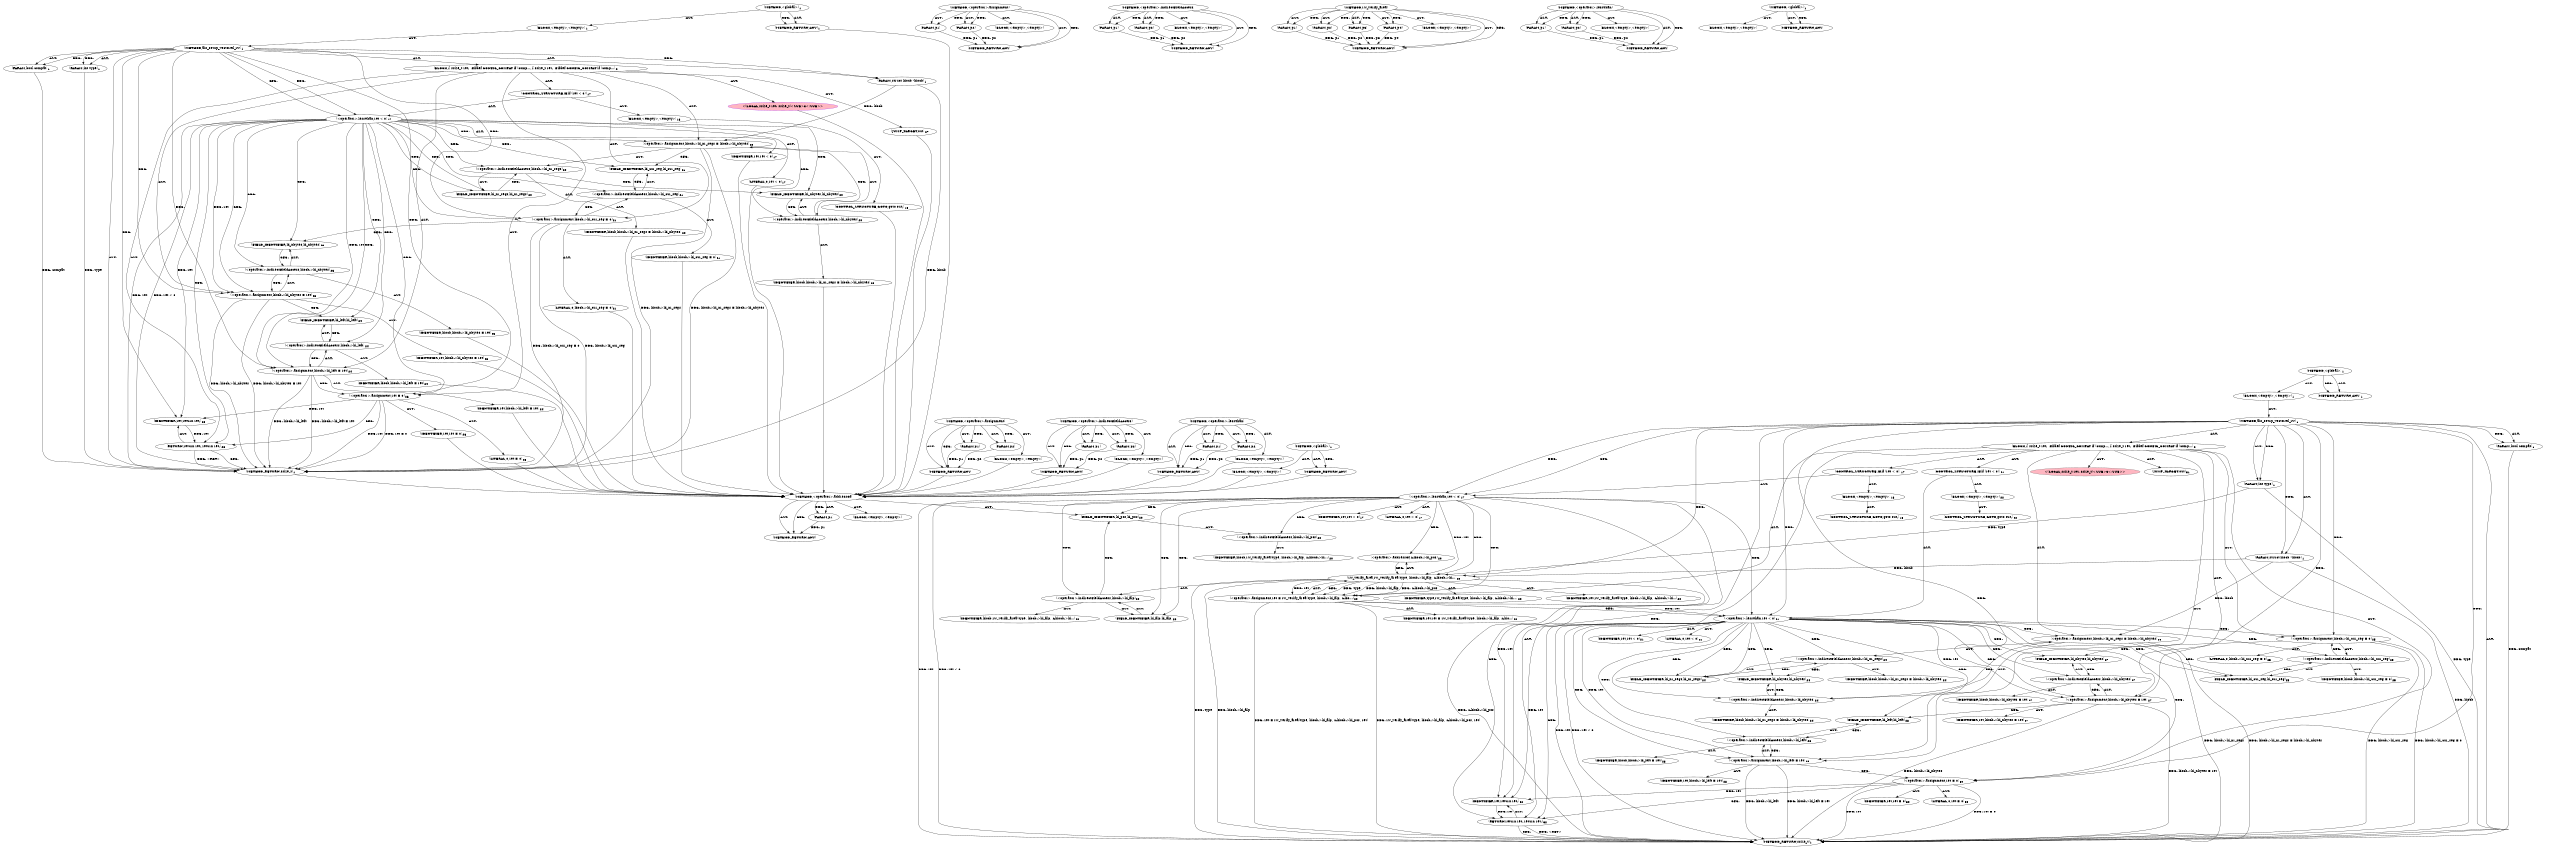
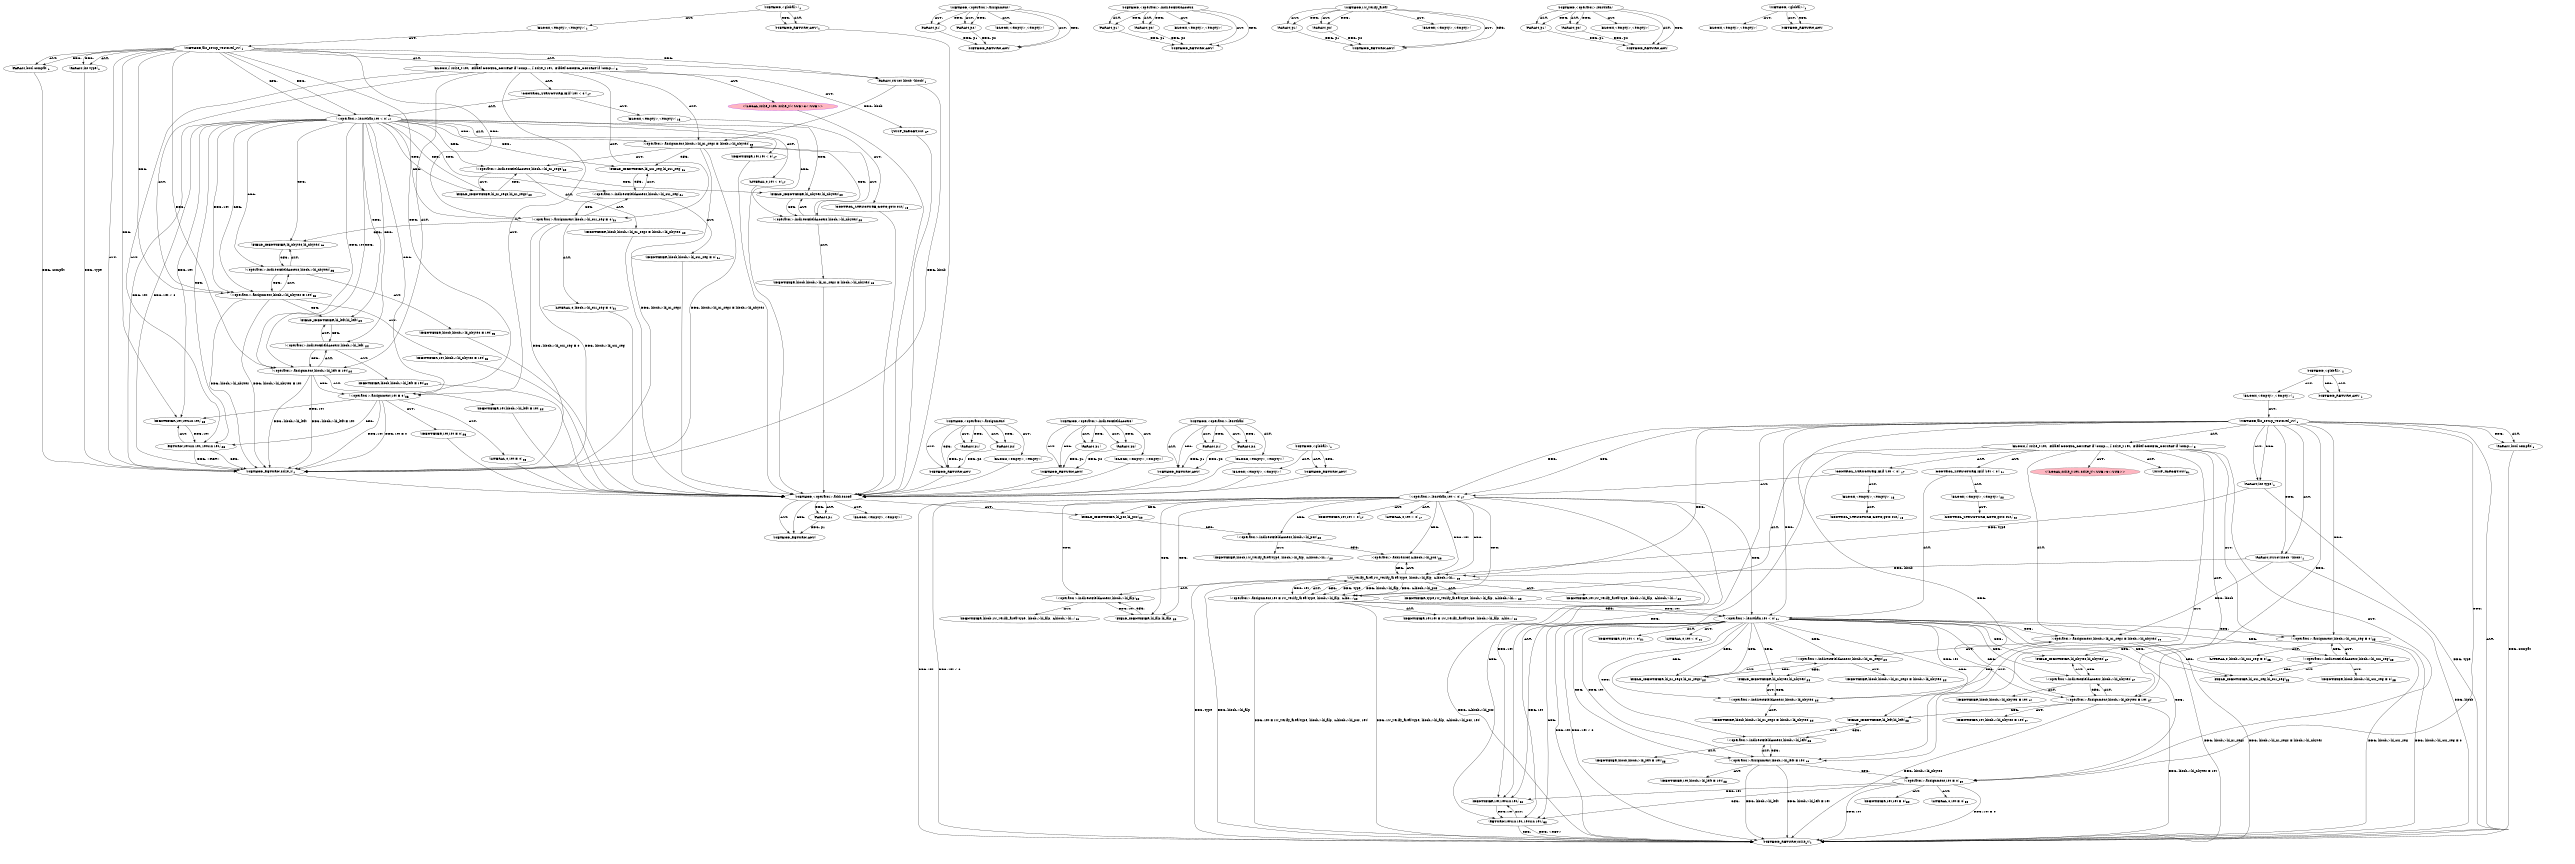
(1358, 28) -> none
(1393, 28) -> none
(1210, 527) -> (1210, 527)
none -> (1342, 548)
(1105, 559) -> none
(1126, 609) -> (1126, 609)
(1141, 609) -> (1141, 609)
